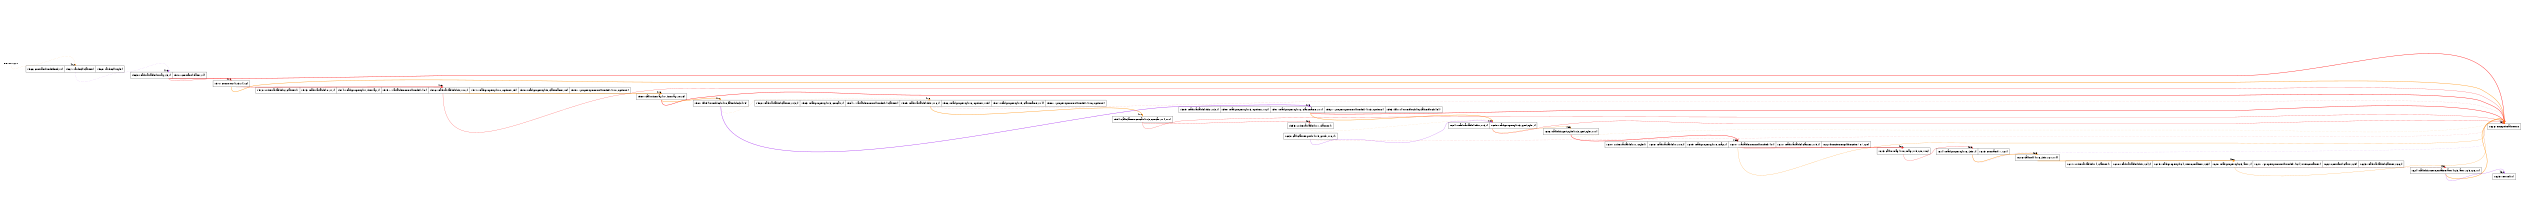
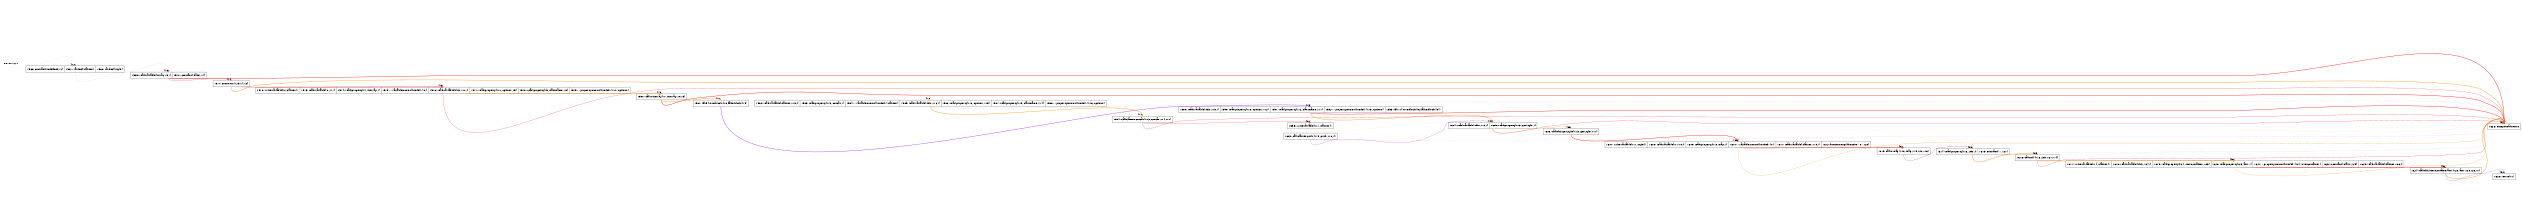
none -> (2282, 158)
(2339, 167) -> (2339, 167)
